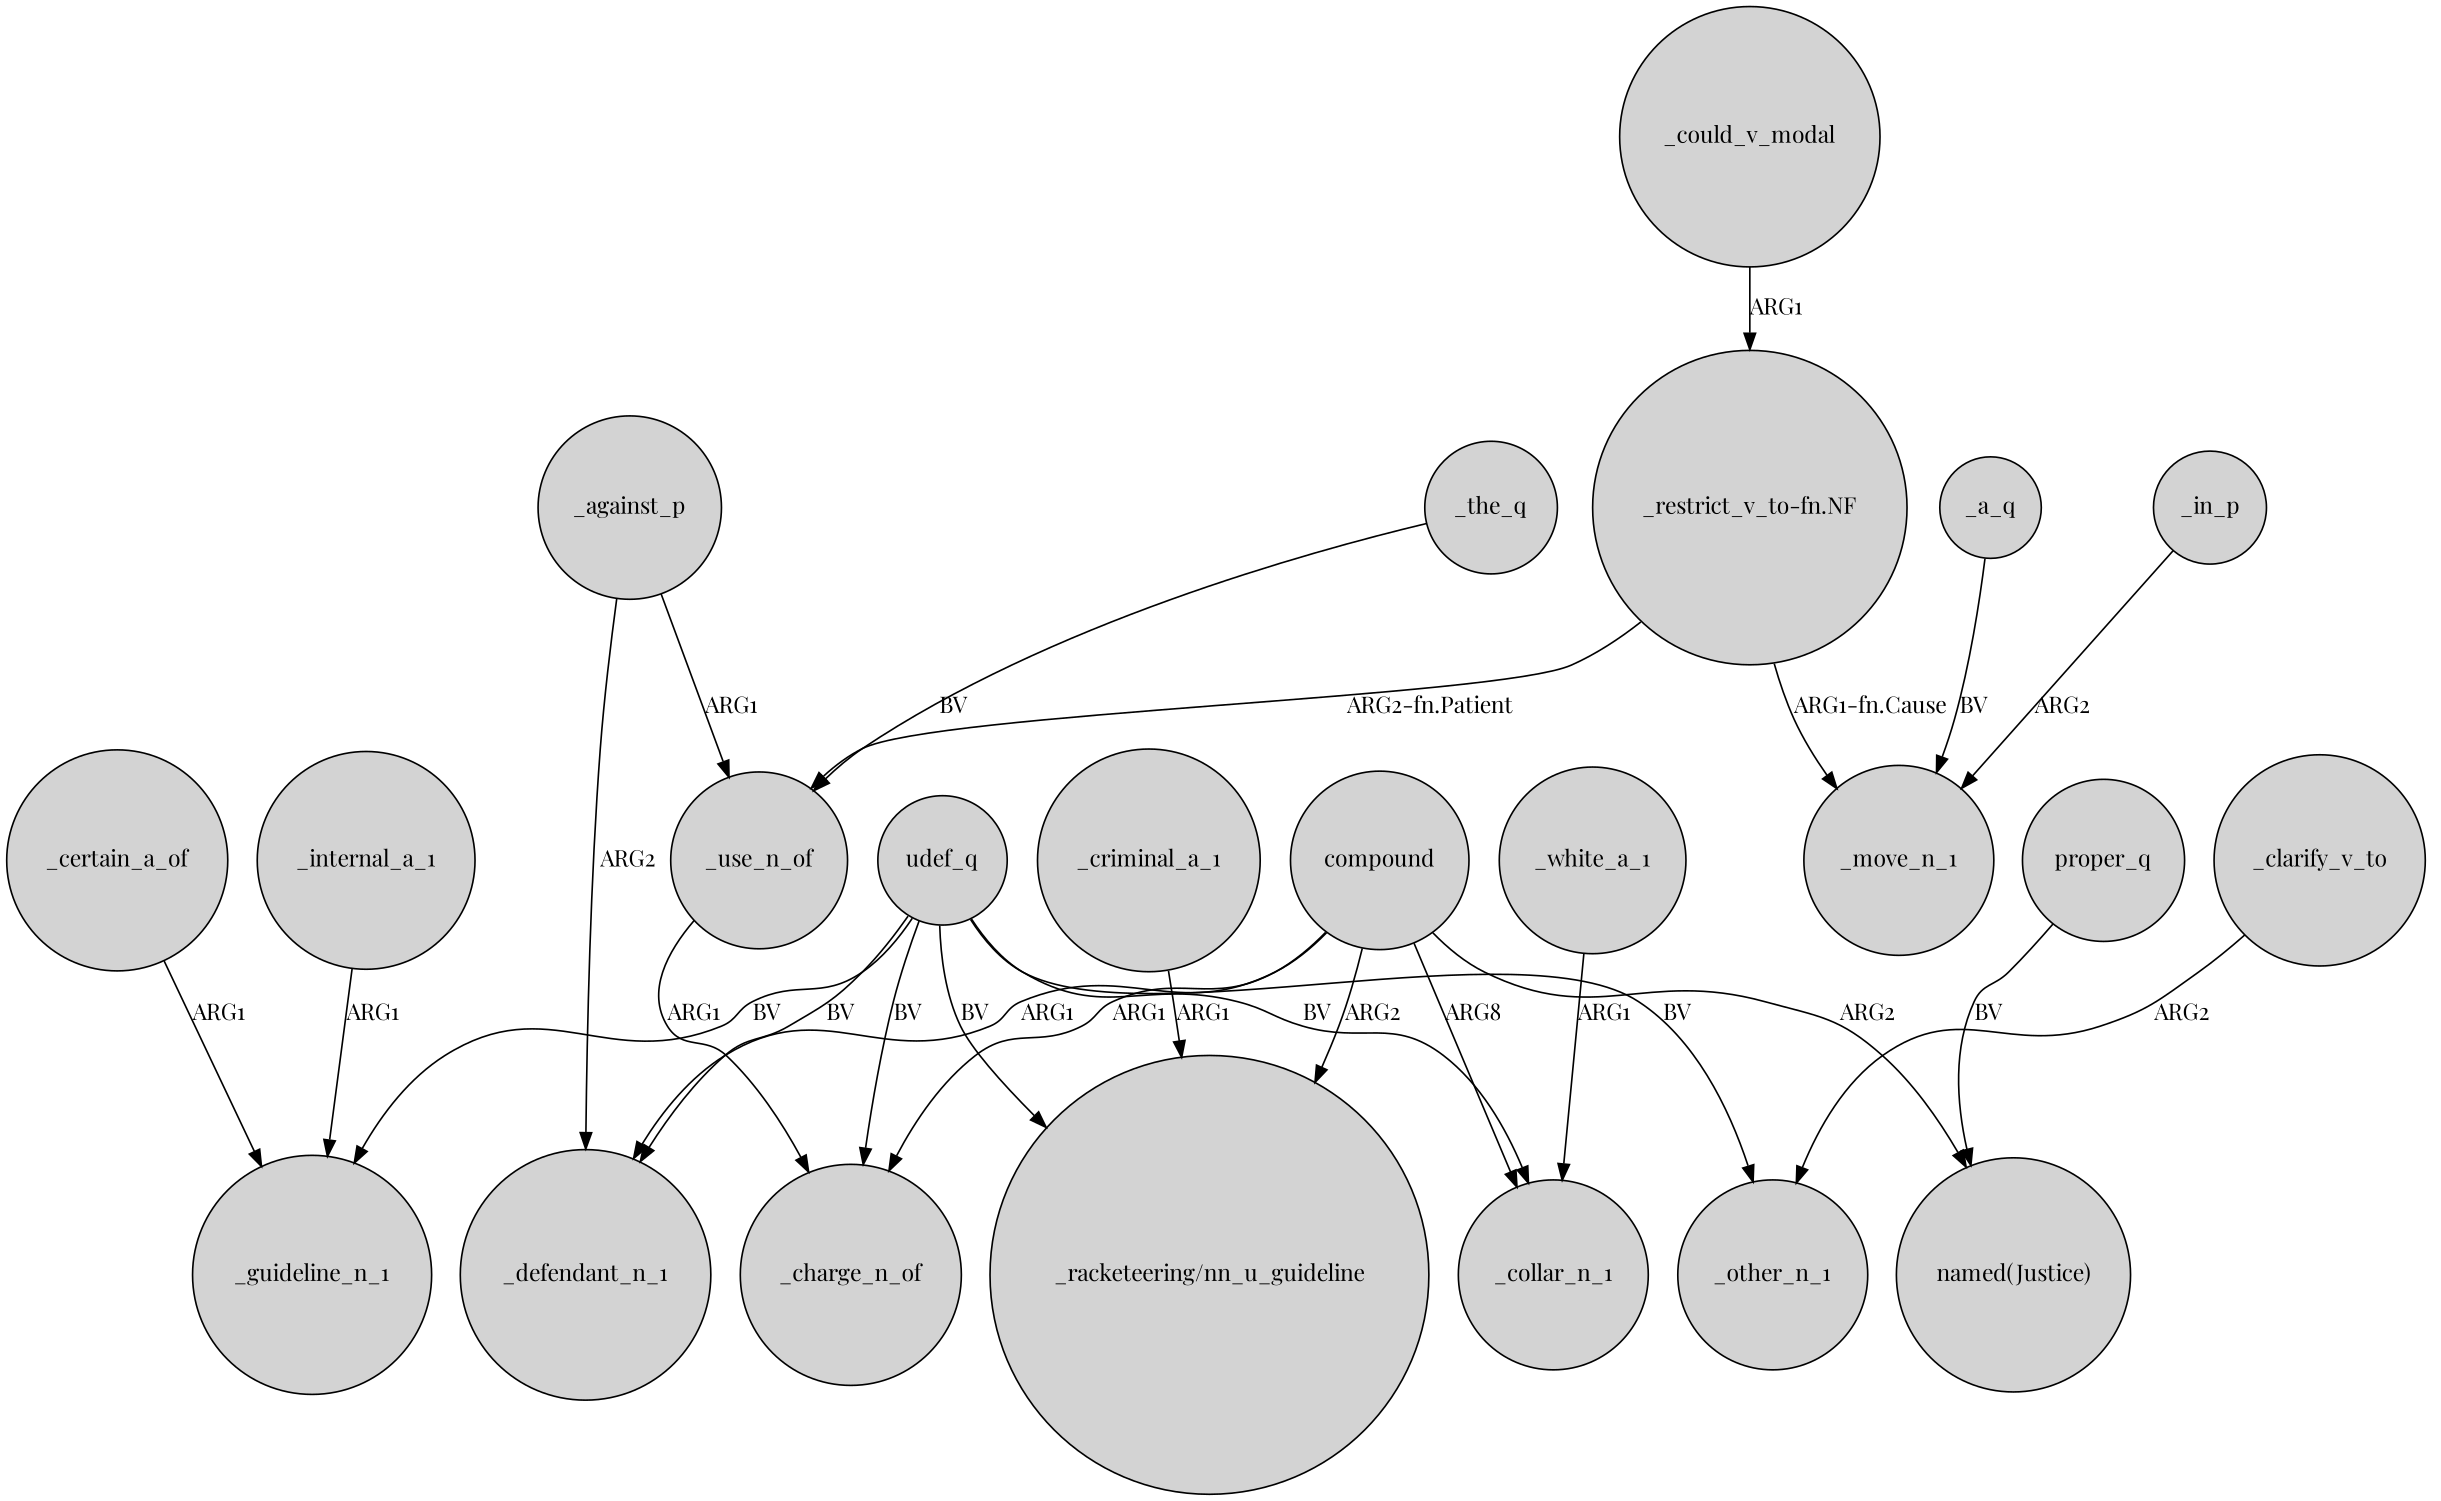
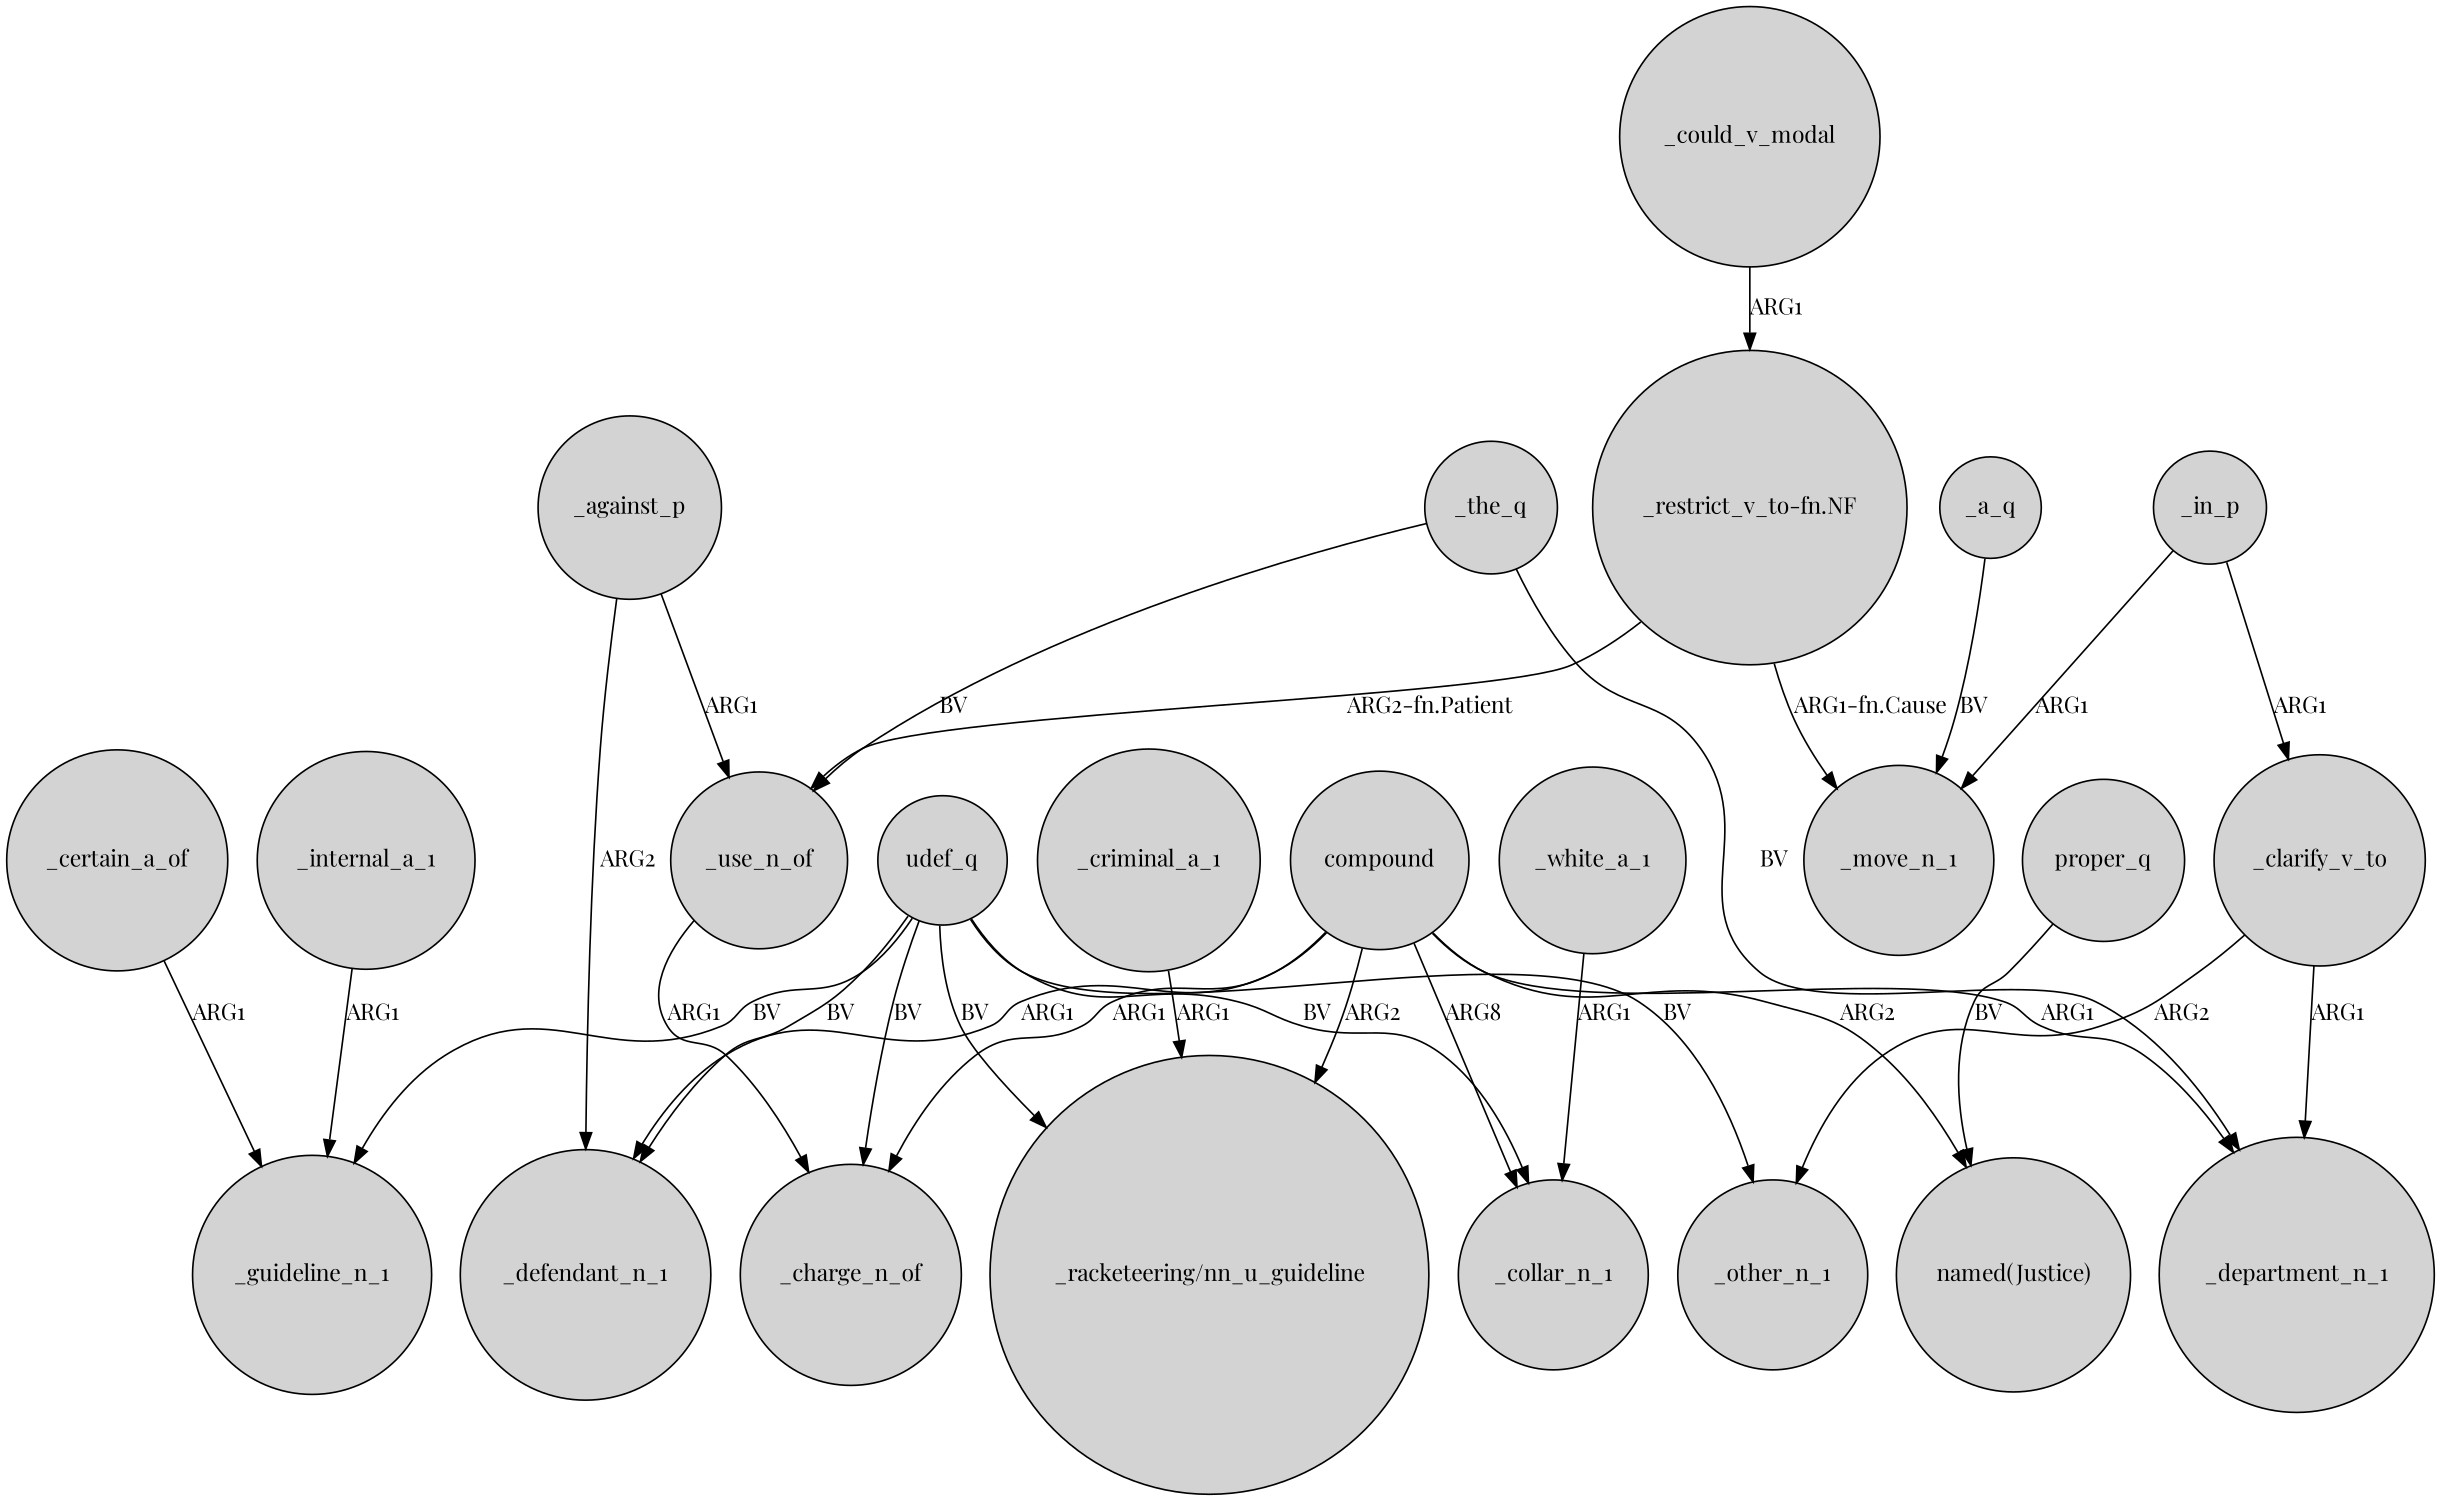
none -> (2255, 653)
(2063, 707) -> (2063, 707)
none -> (2297, 1275)
